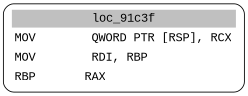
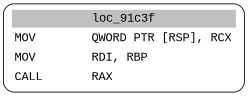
(60, 77) -> (64, 77)
